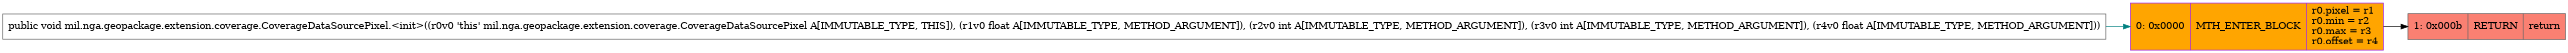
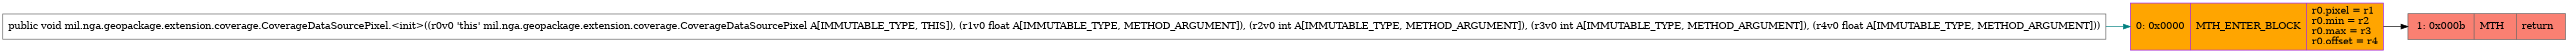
(2496, 26) -> (2492, 26)
